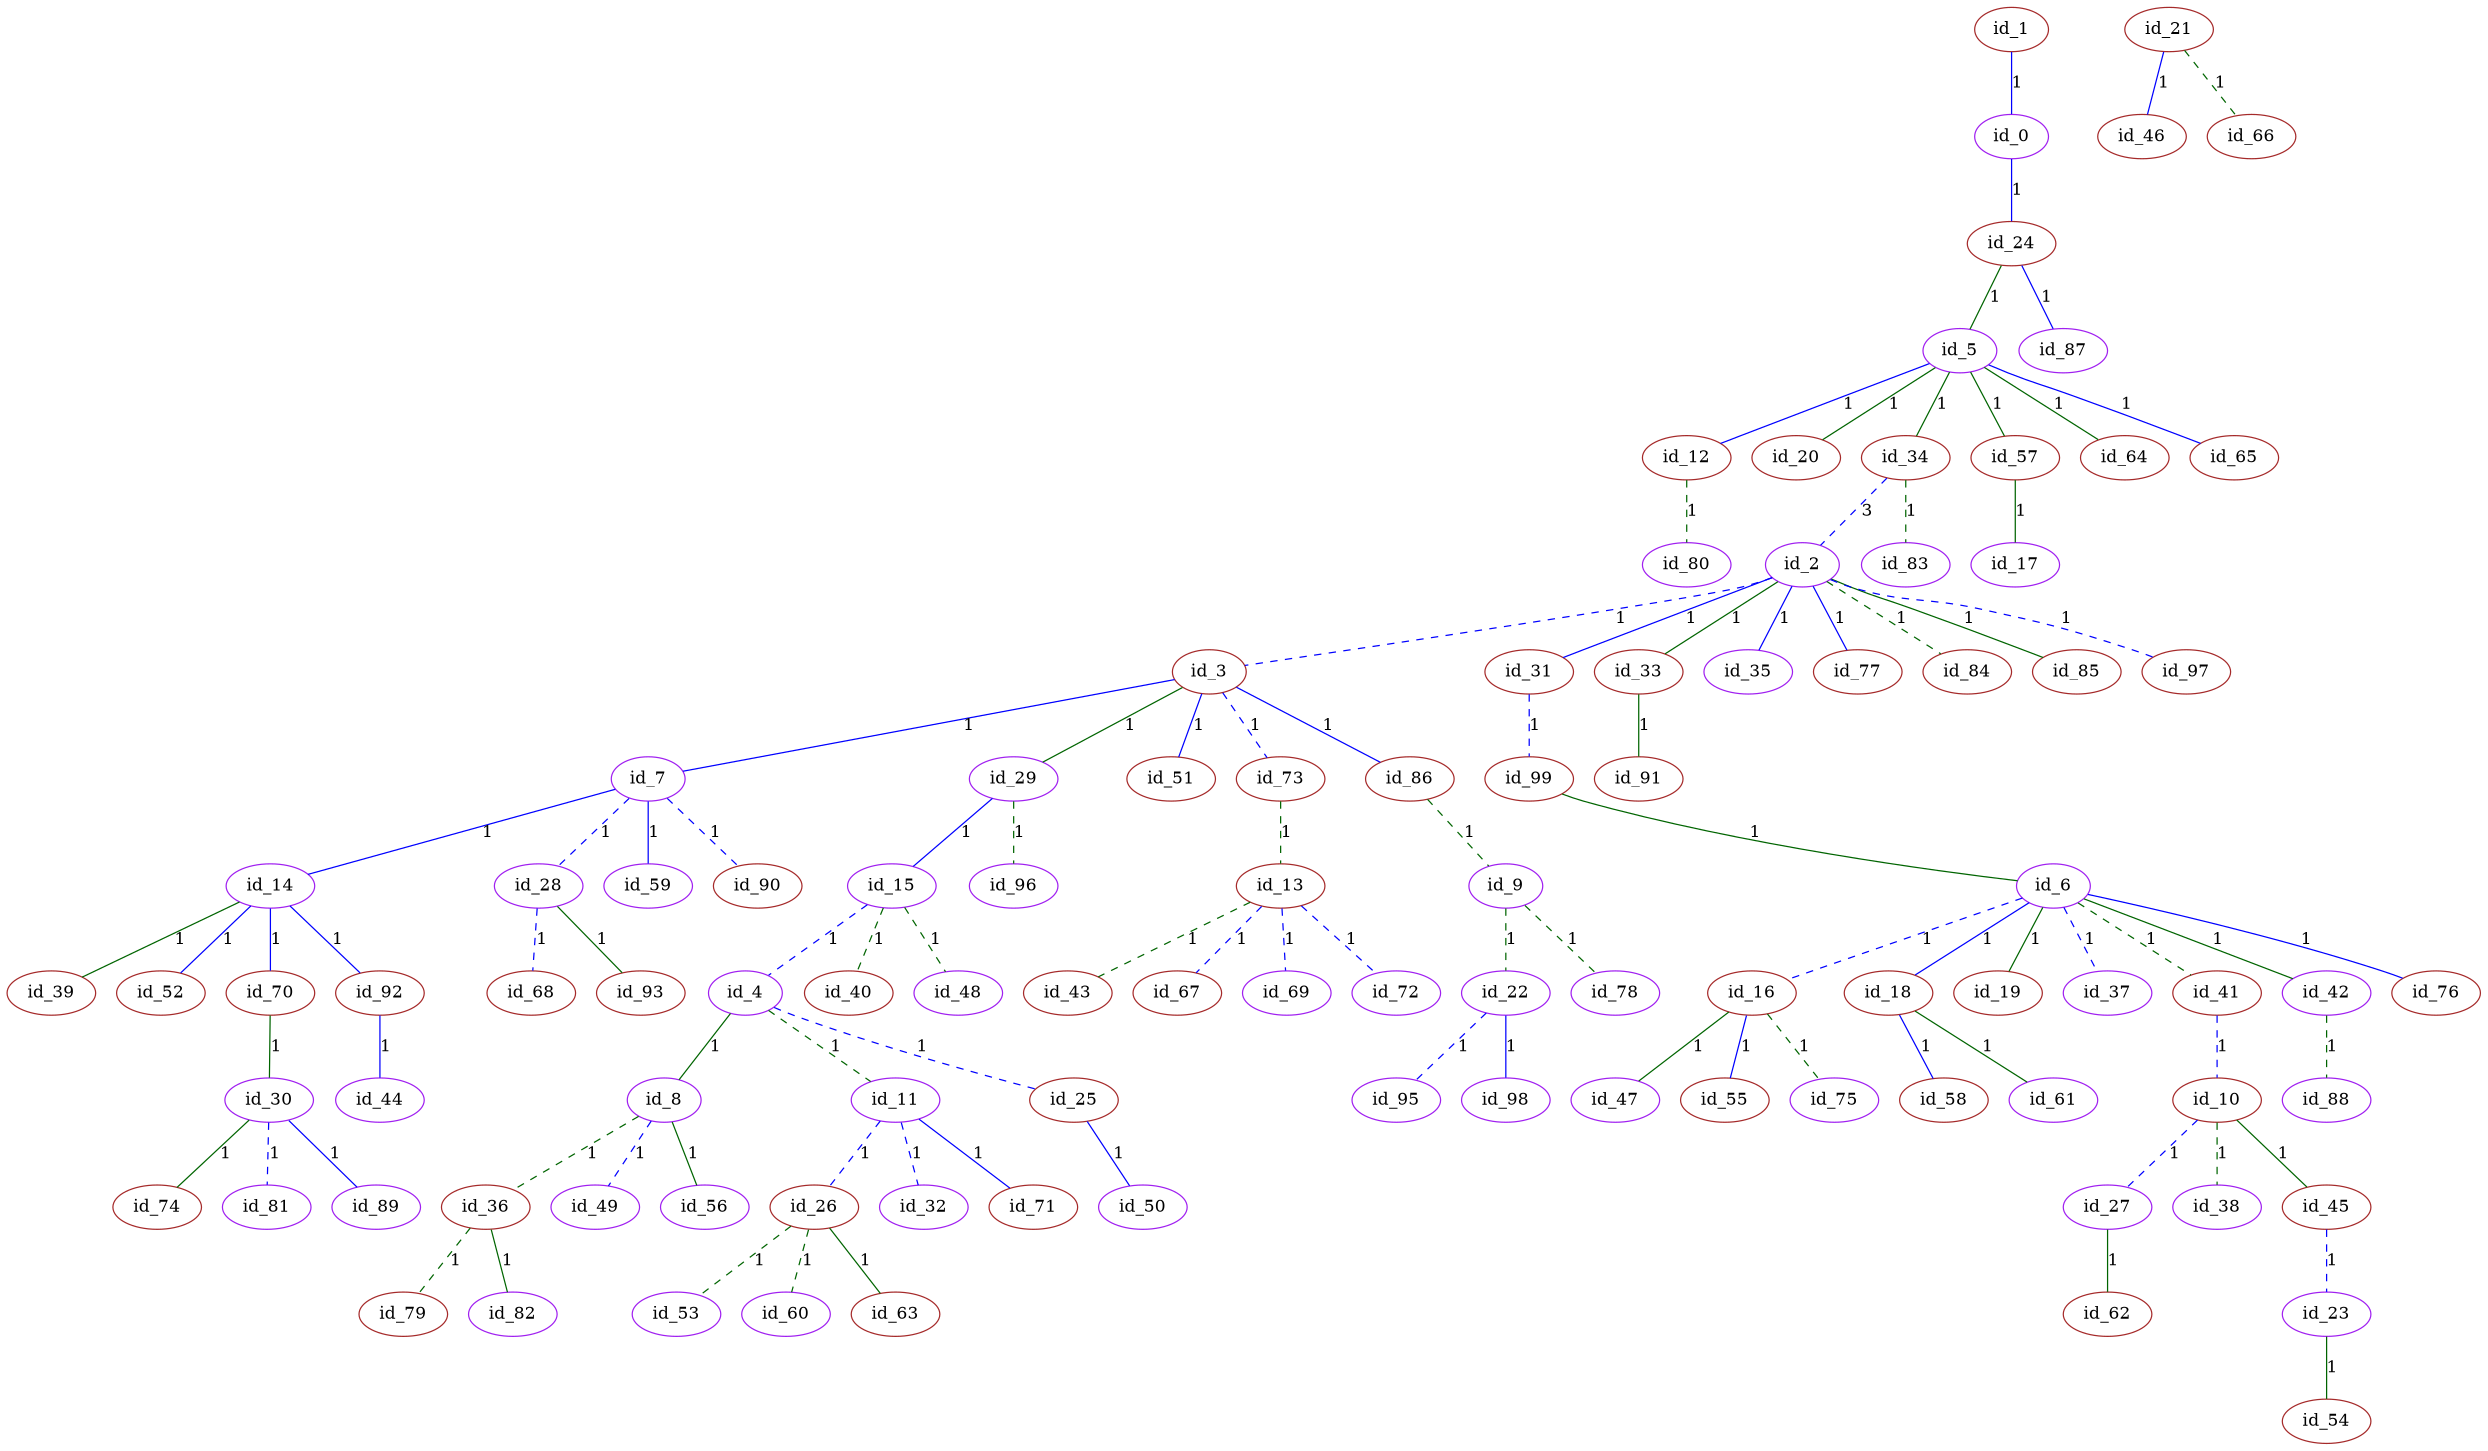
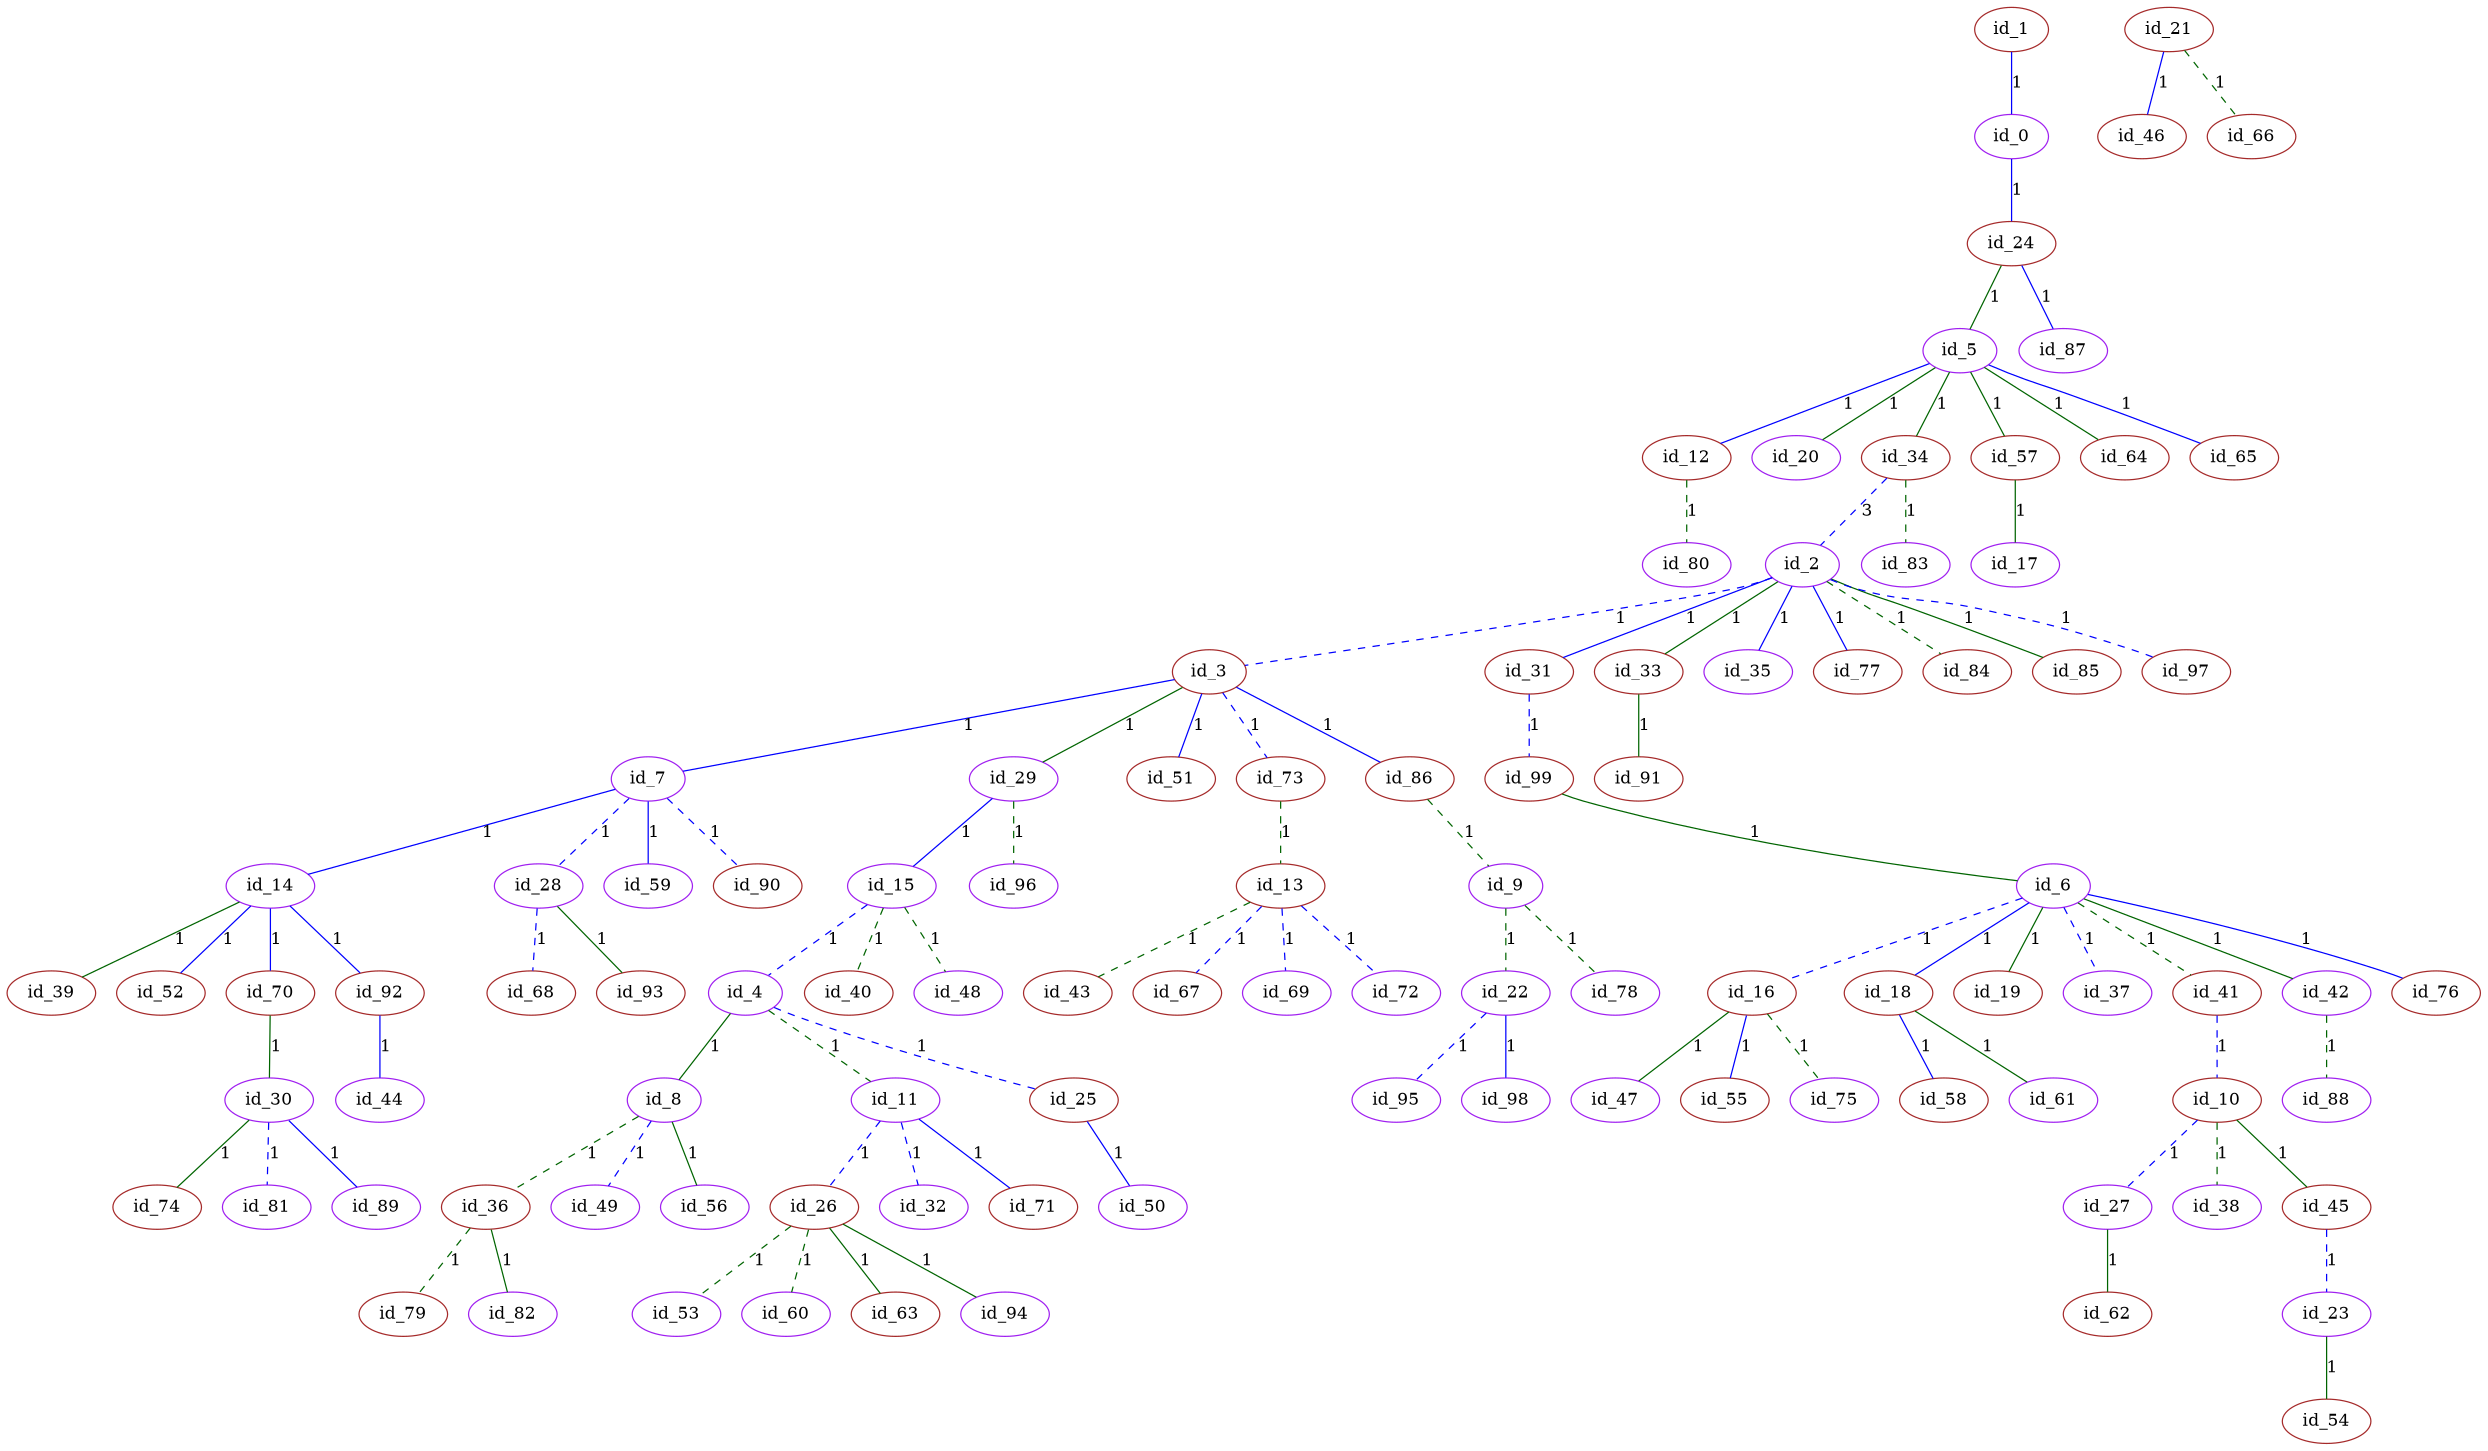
(1796, 458) -> (1796, 458)
none -> (1005, 1314)
